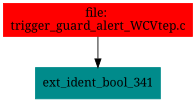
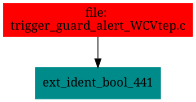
(98, 83) -> (98, 83)
